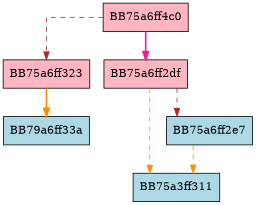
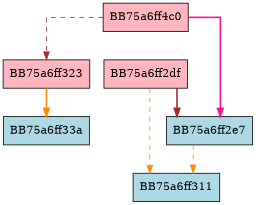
(146, 42) -> (220, 47)
(177, 98) -> (177, 98)
(46, 131) -> (46, 131)
(176, 187) -> (176, 187)
